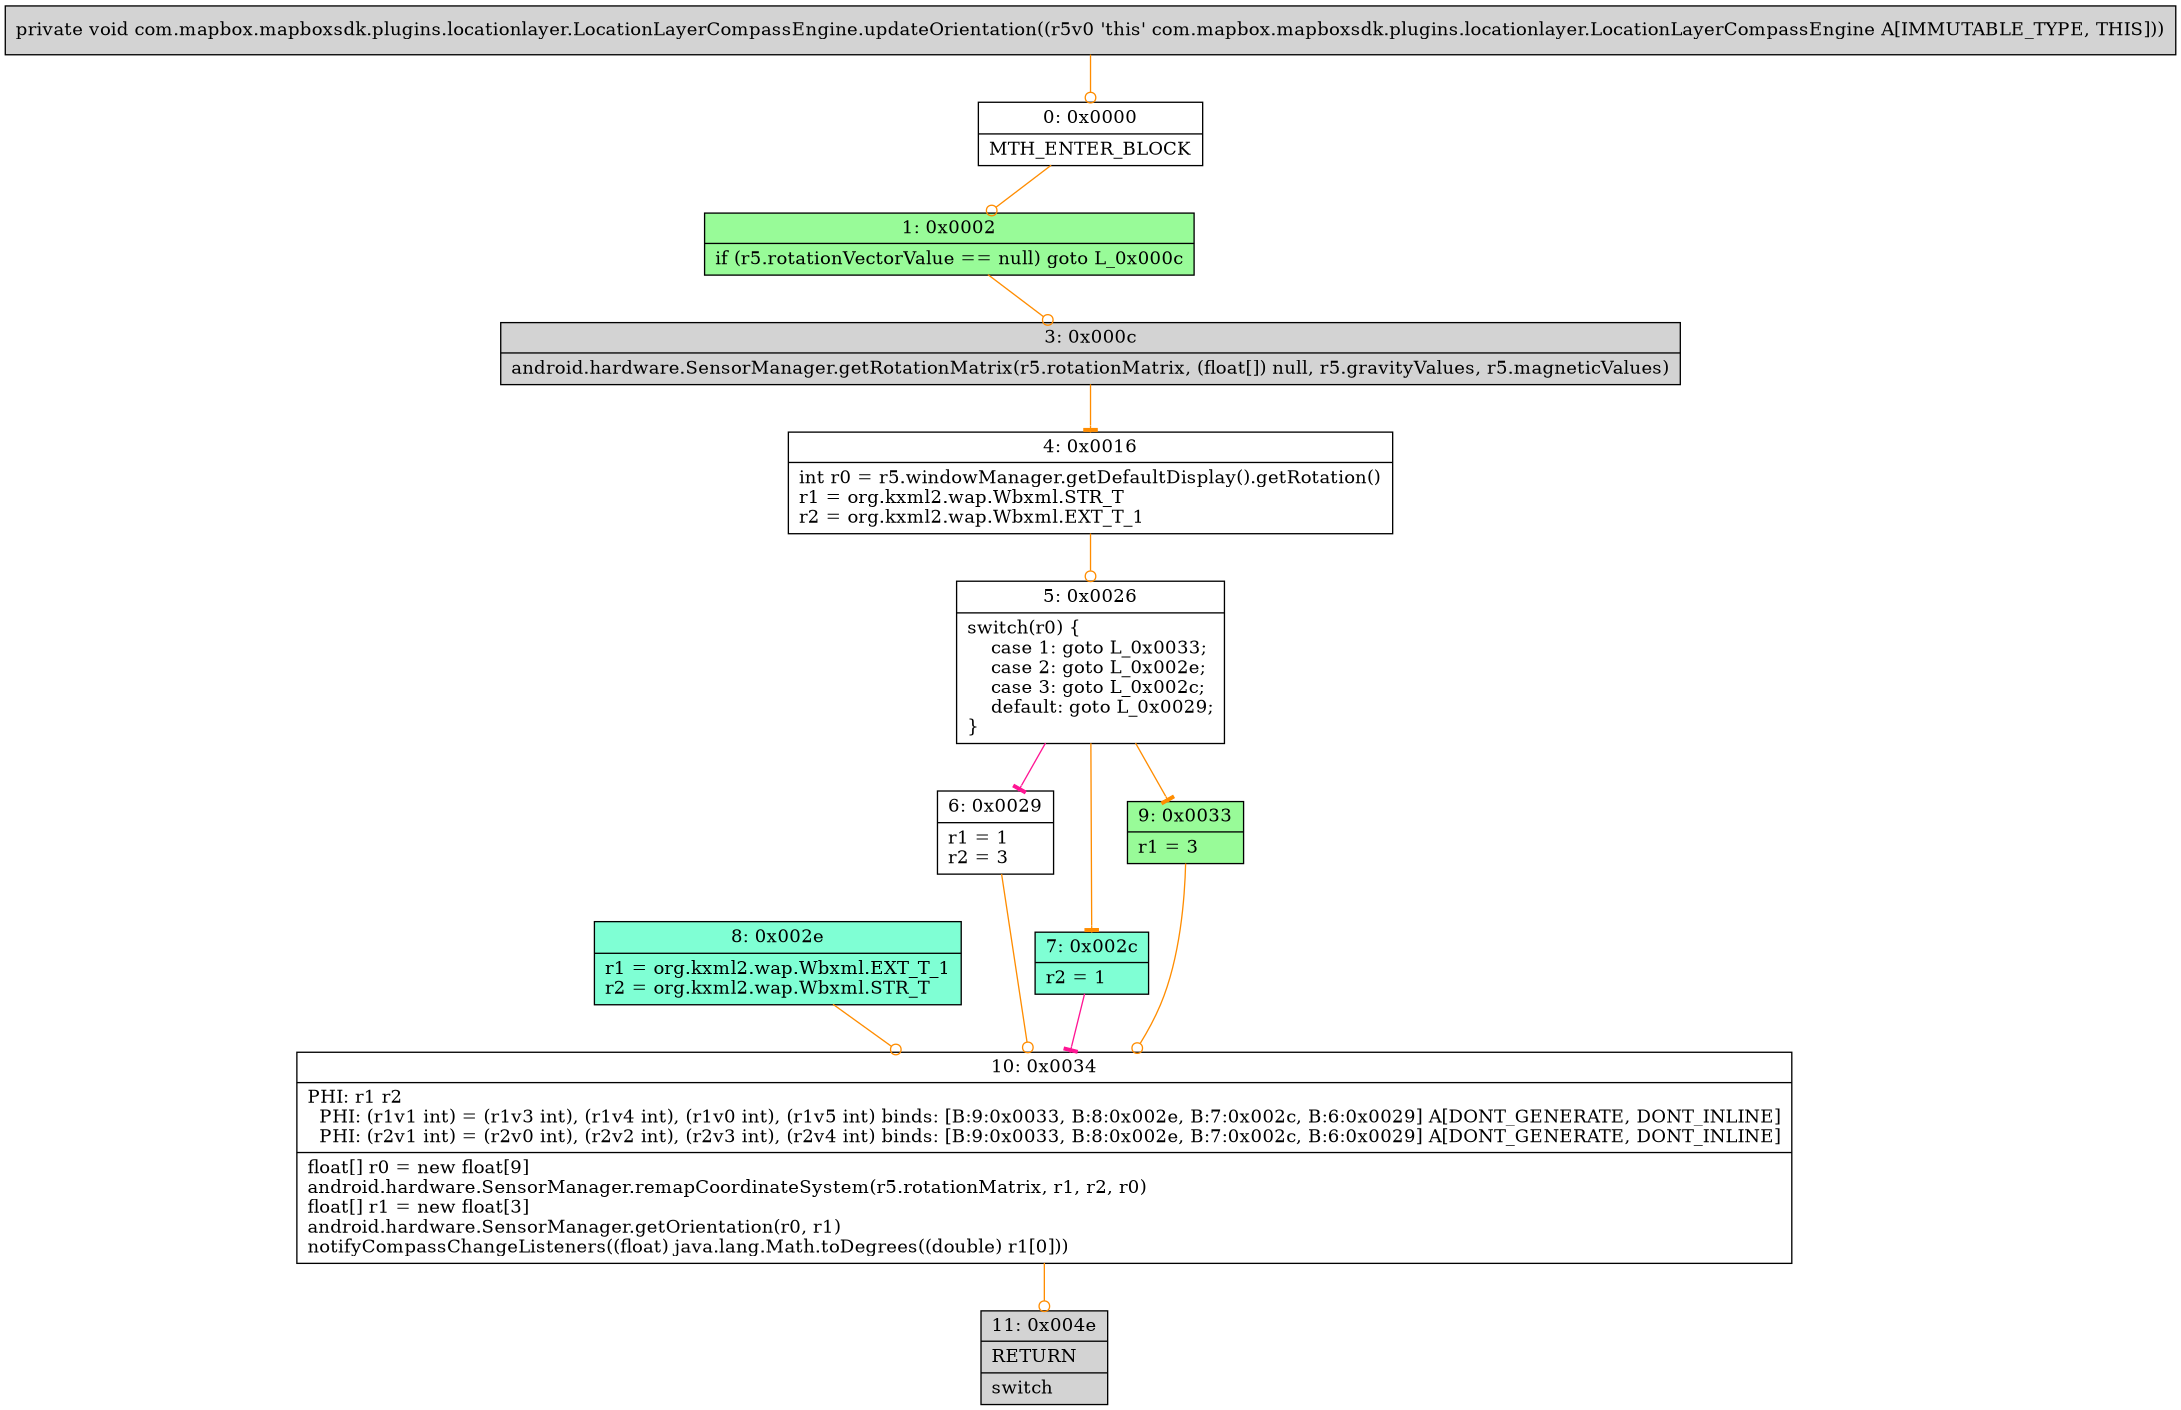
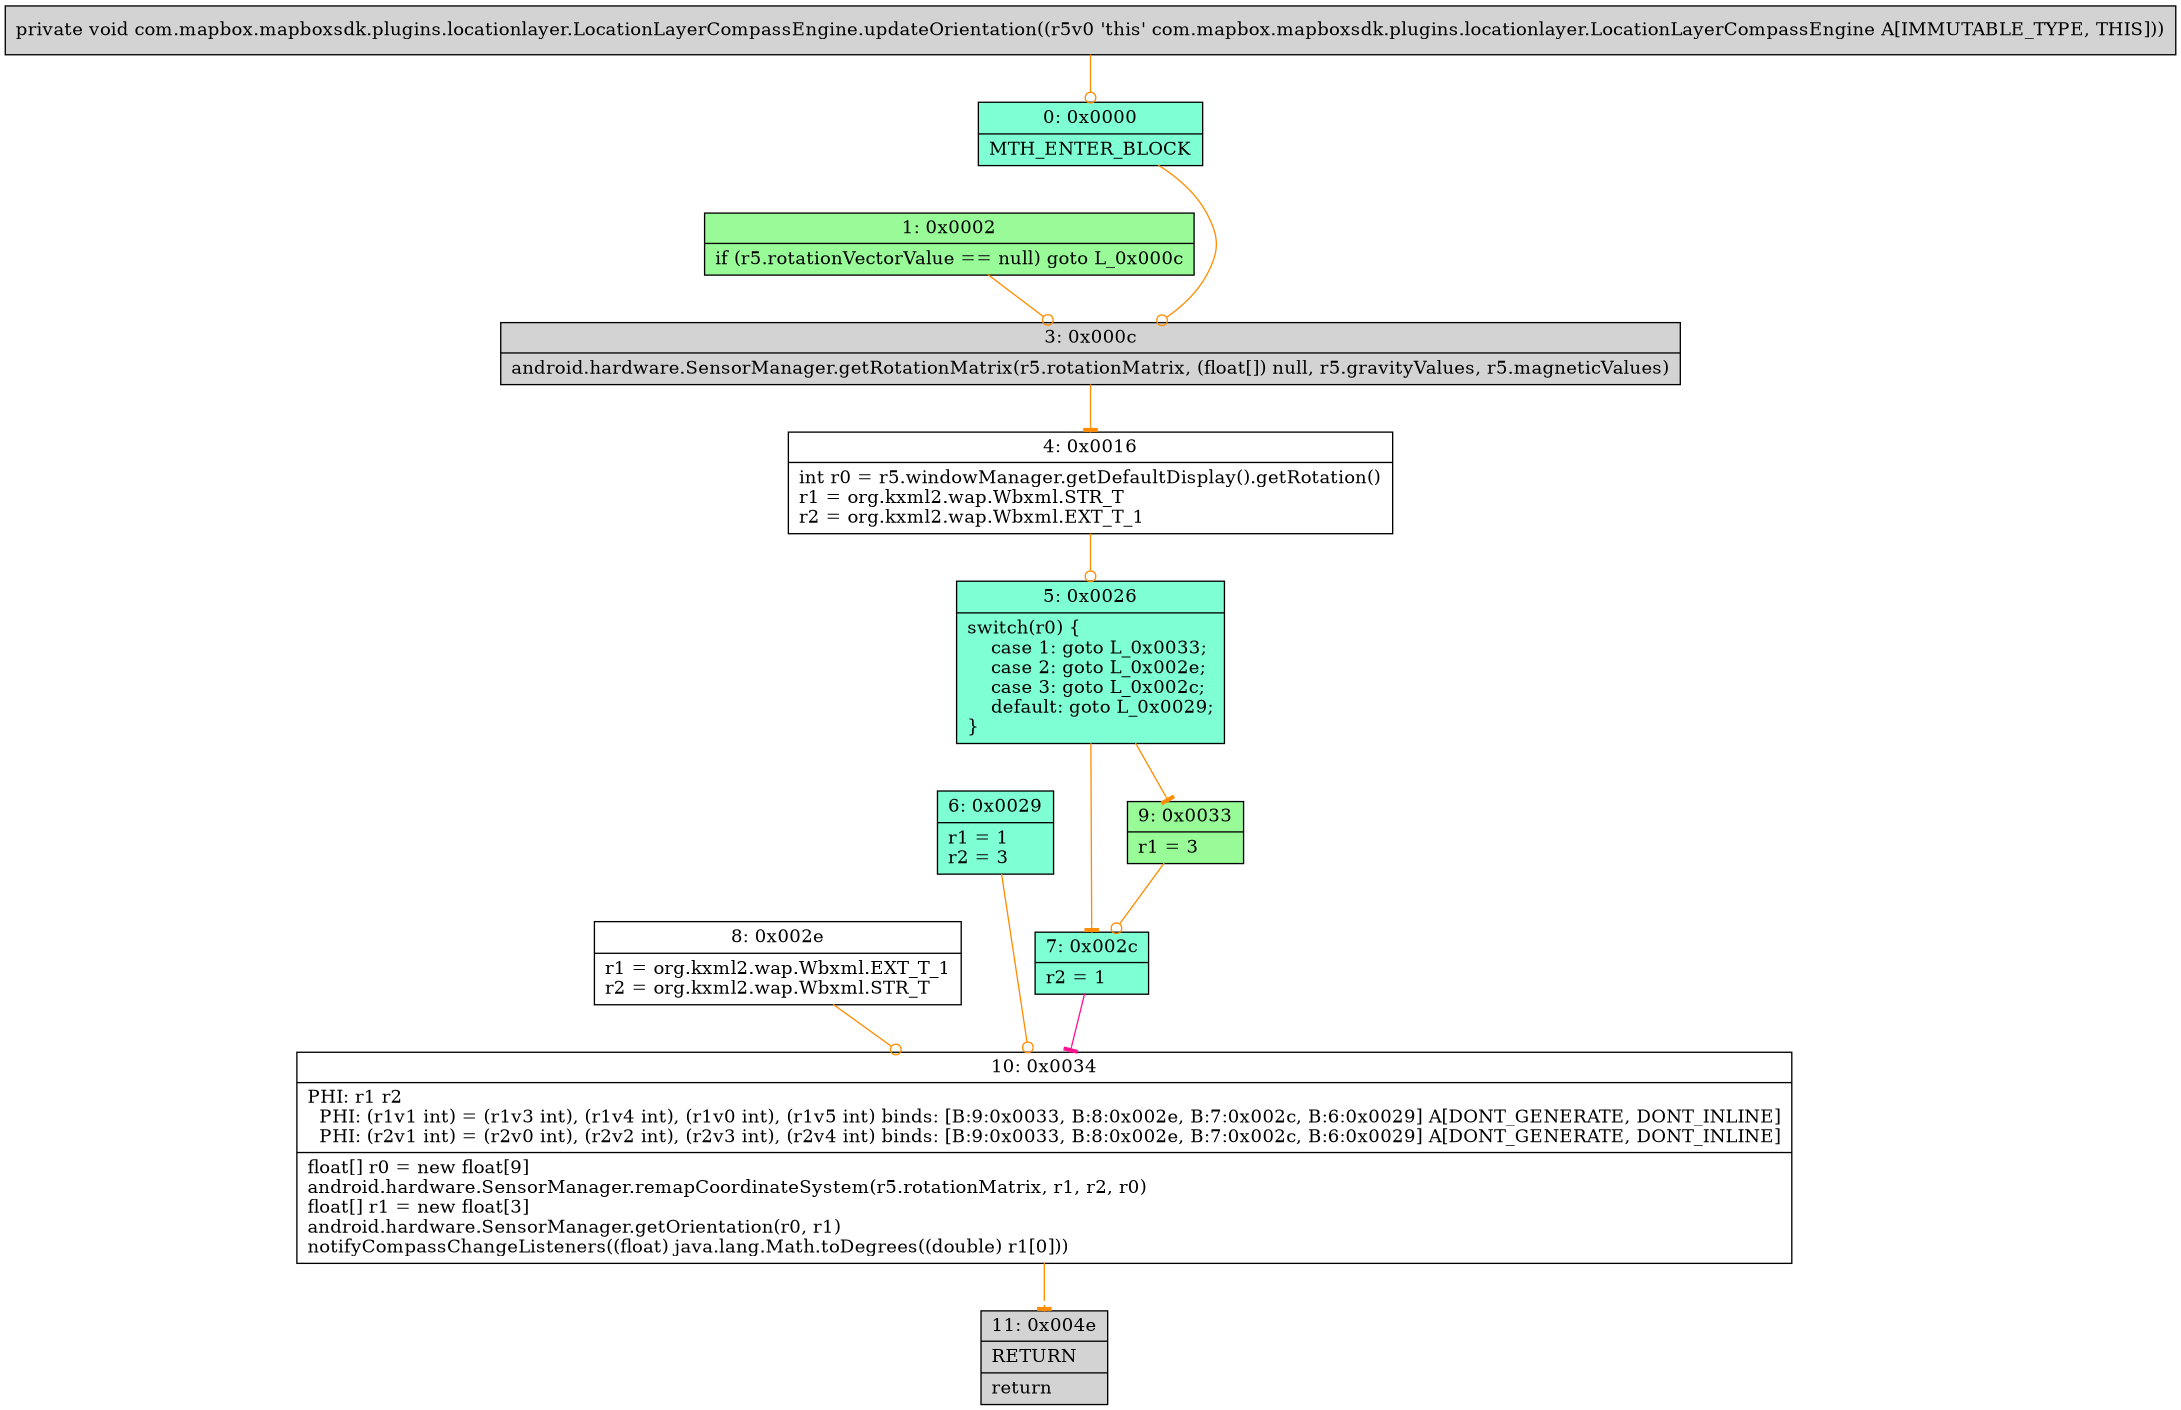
(1091, 134) -> (1091, 134)
(1024, 186) -> (1216, 239)
(1091, 662) -> (1091, 662)
(1034, 764) -> none
(996, 833) -> (996, 833)
(1175, 957) -> (1142, 893)
(778, 963) -> (778, 963)
(1044, 1282) -> (1044, 1282)
(1023, 1388) -> (1022, 1388)
